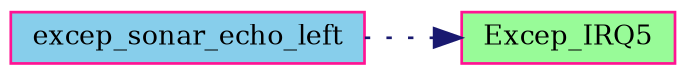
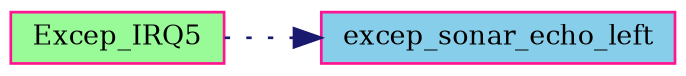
(399, 38) -> (259, 38)
